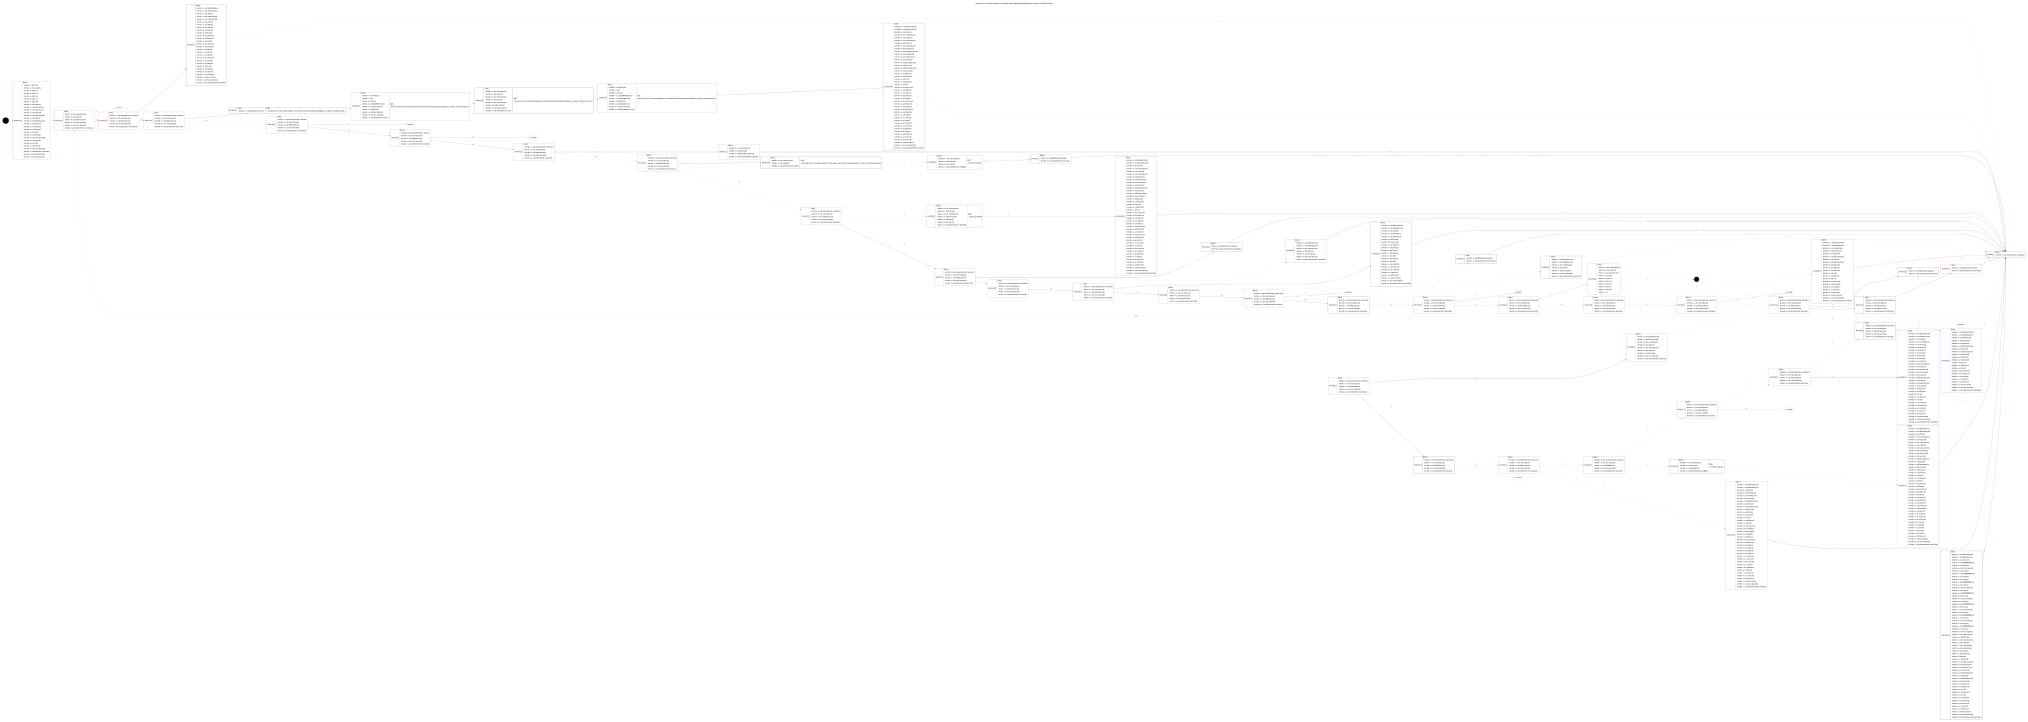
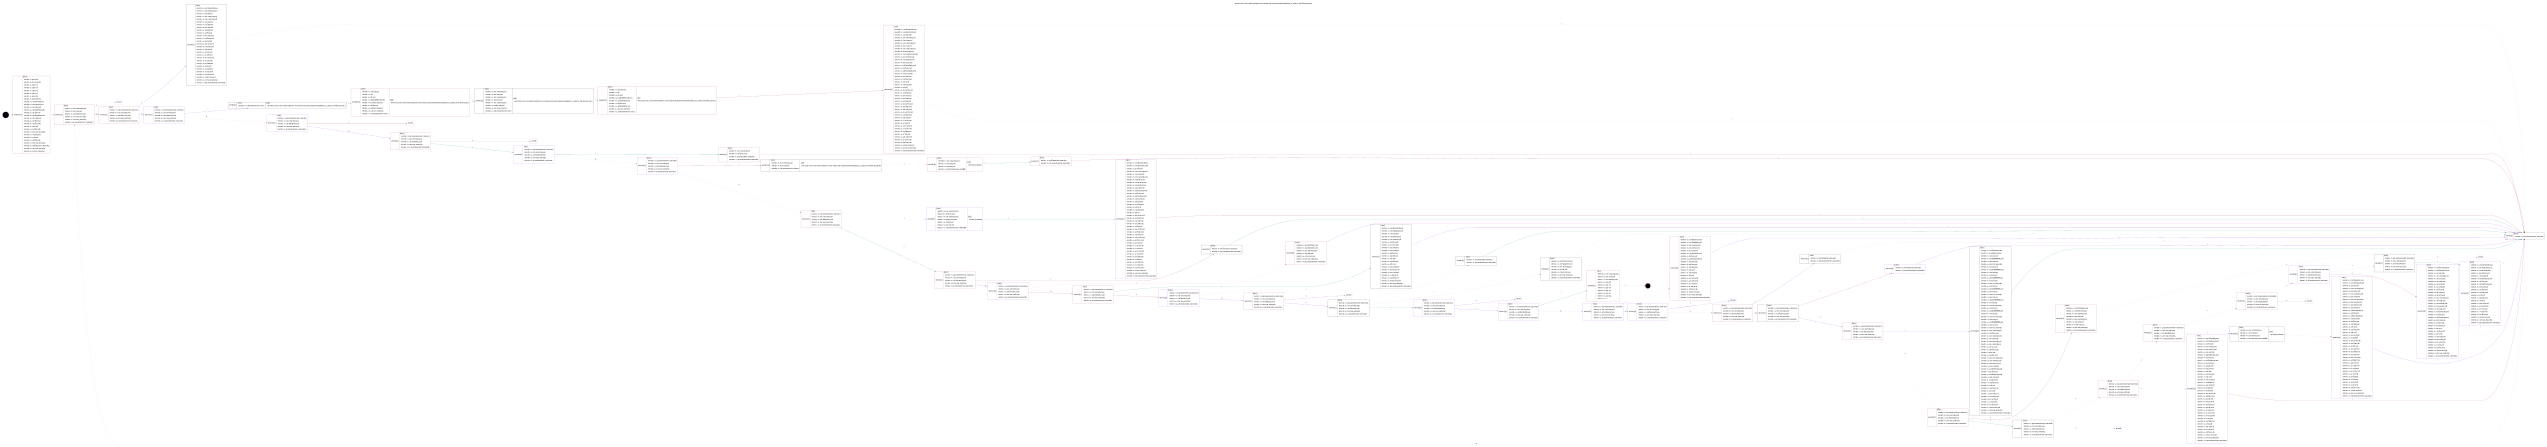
none -> (1863, 331)
